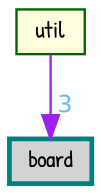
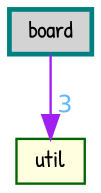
(51, 85) -> (51, 85)
